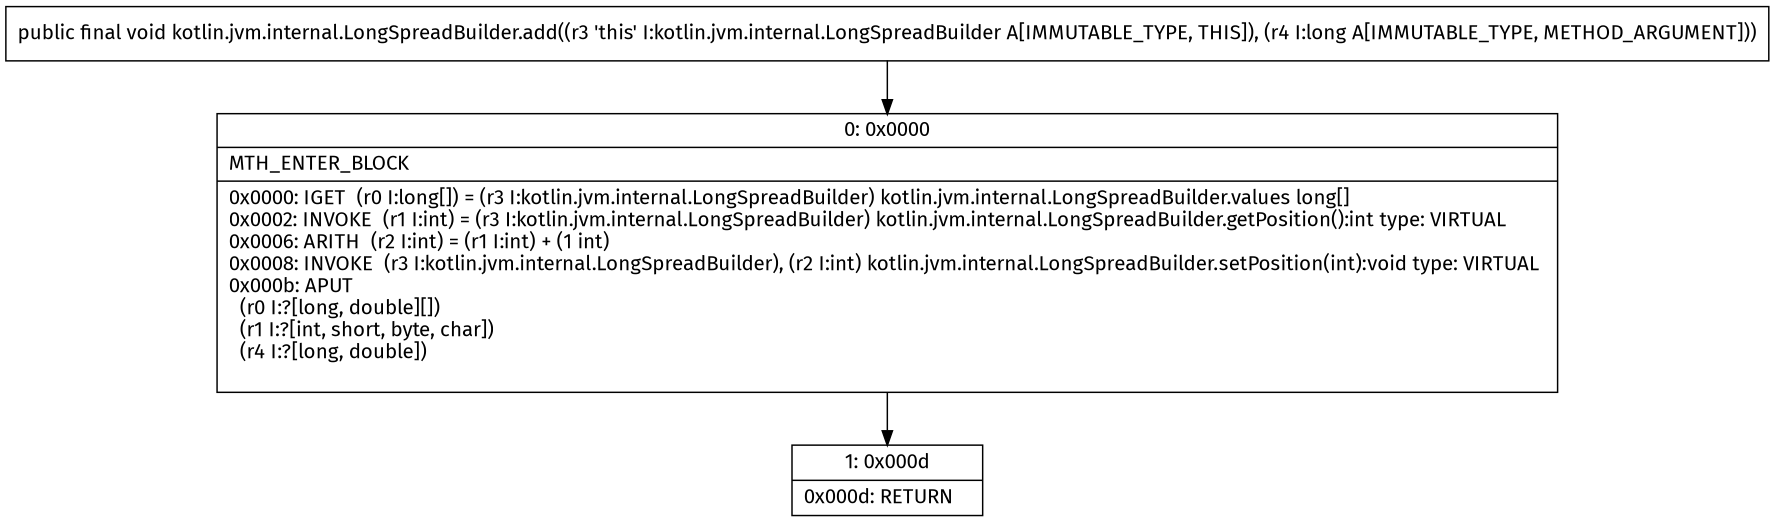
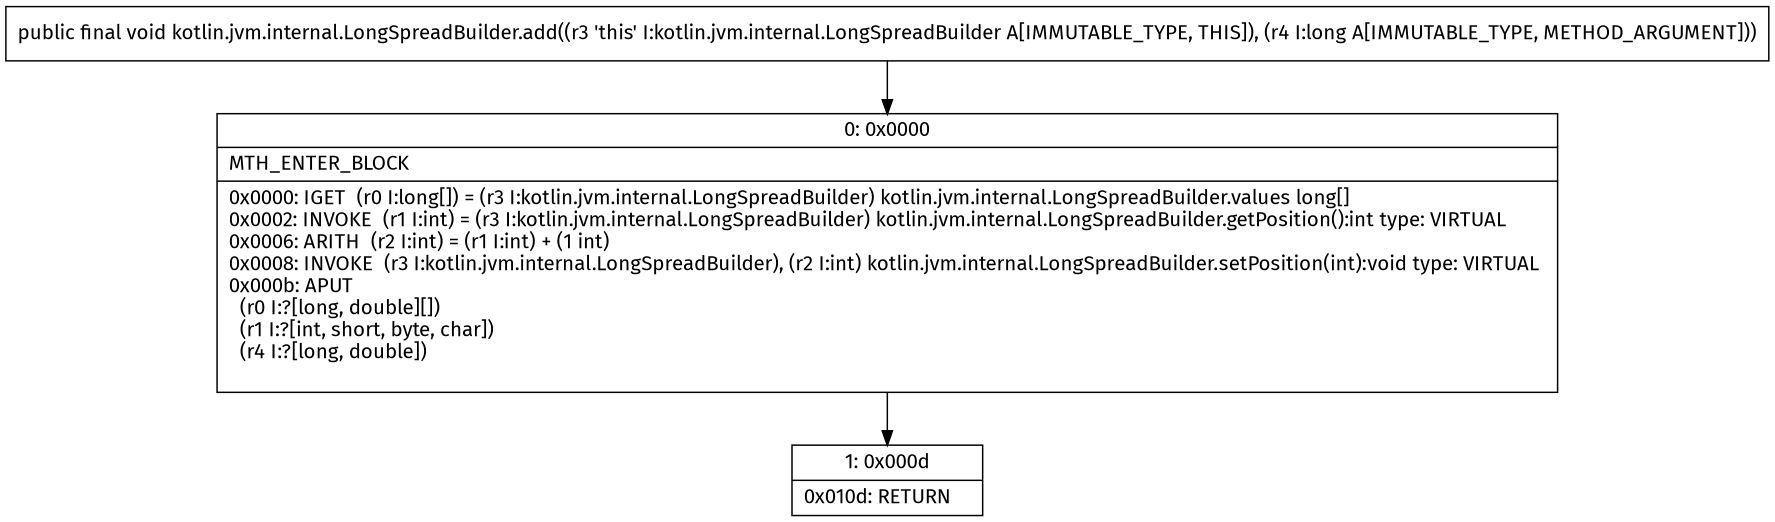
(887, 497) -> (886, 497)
